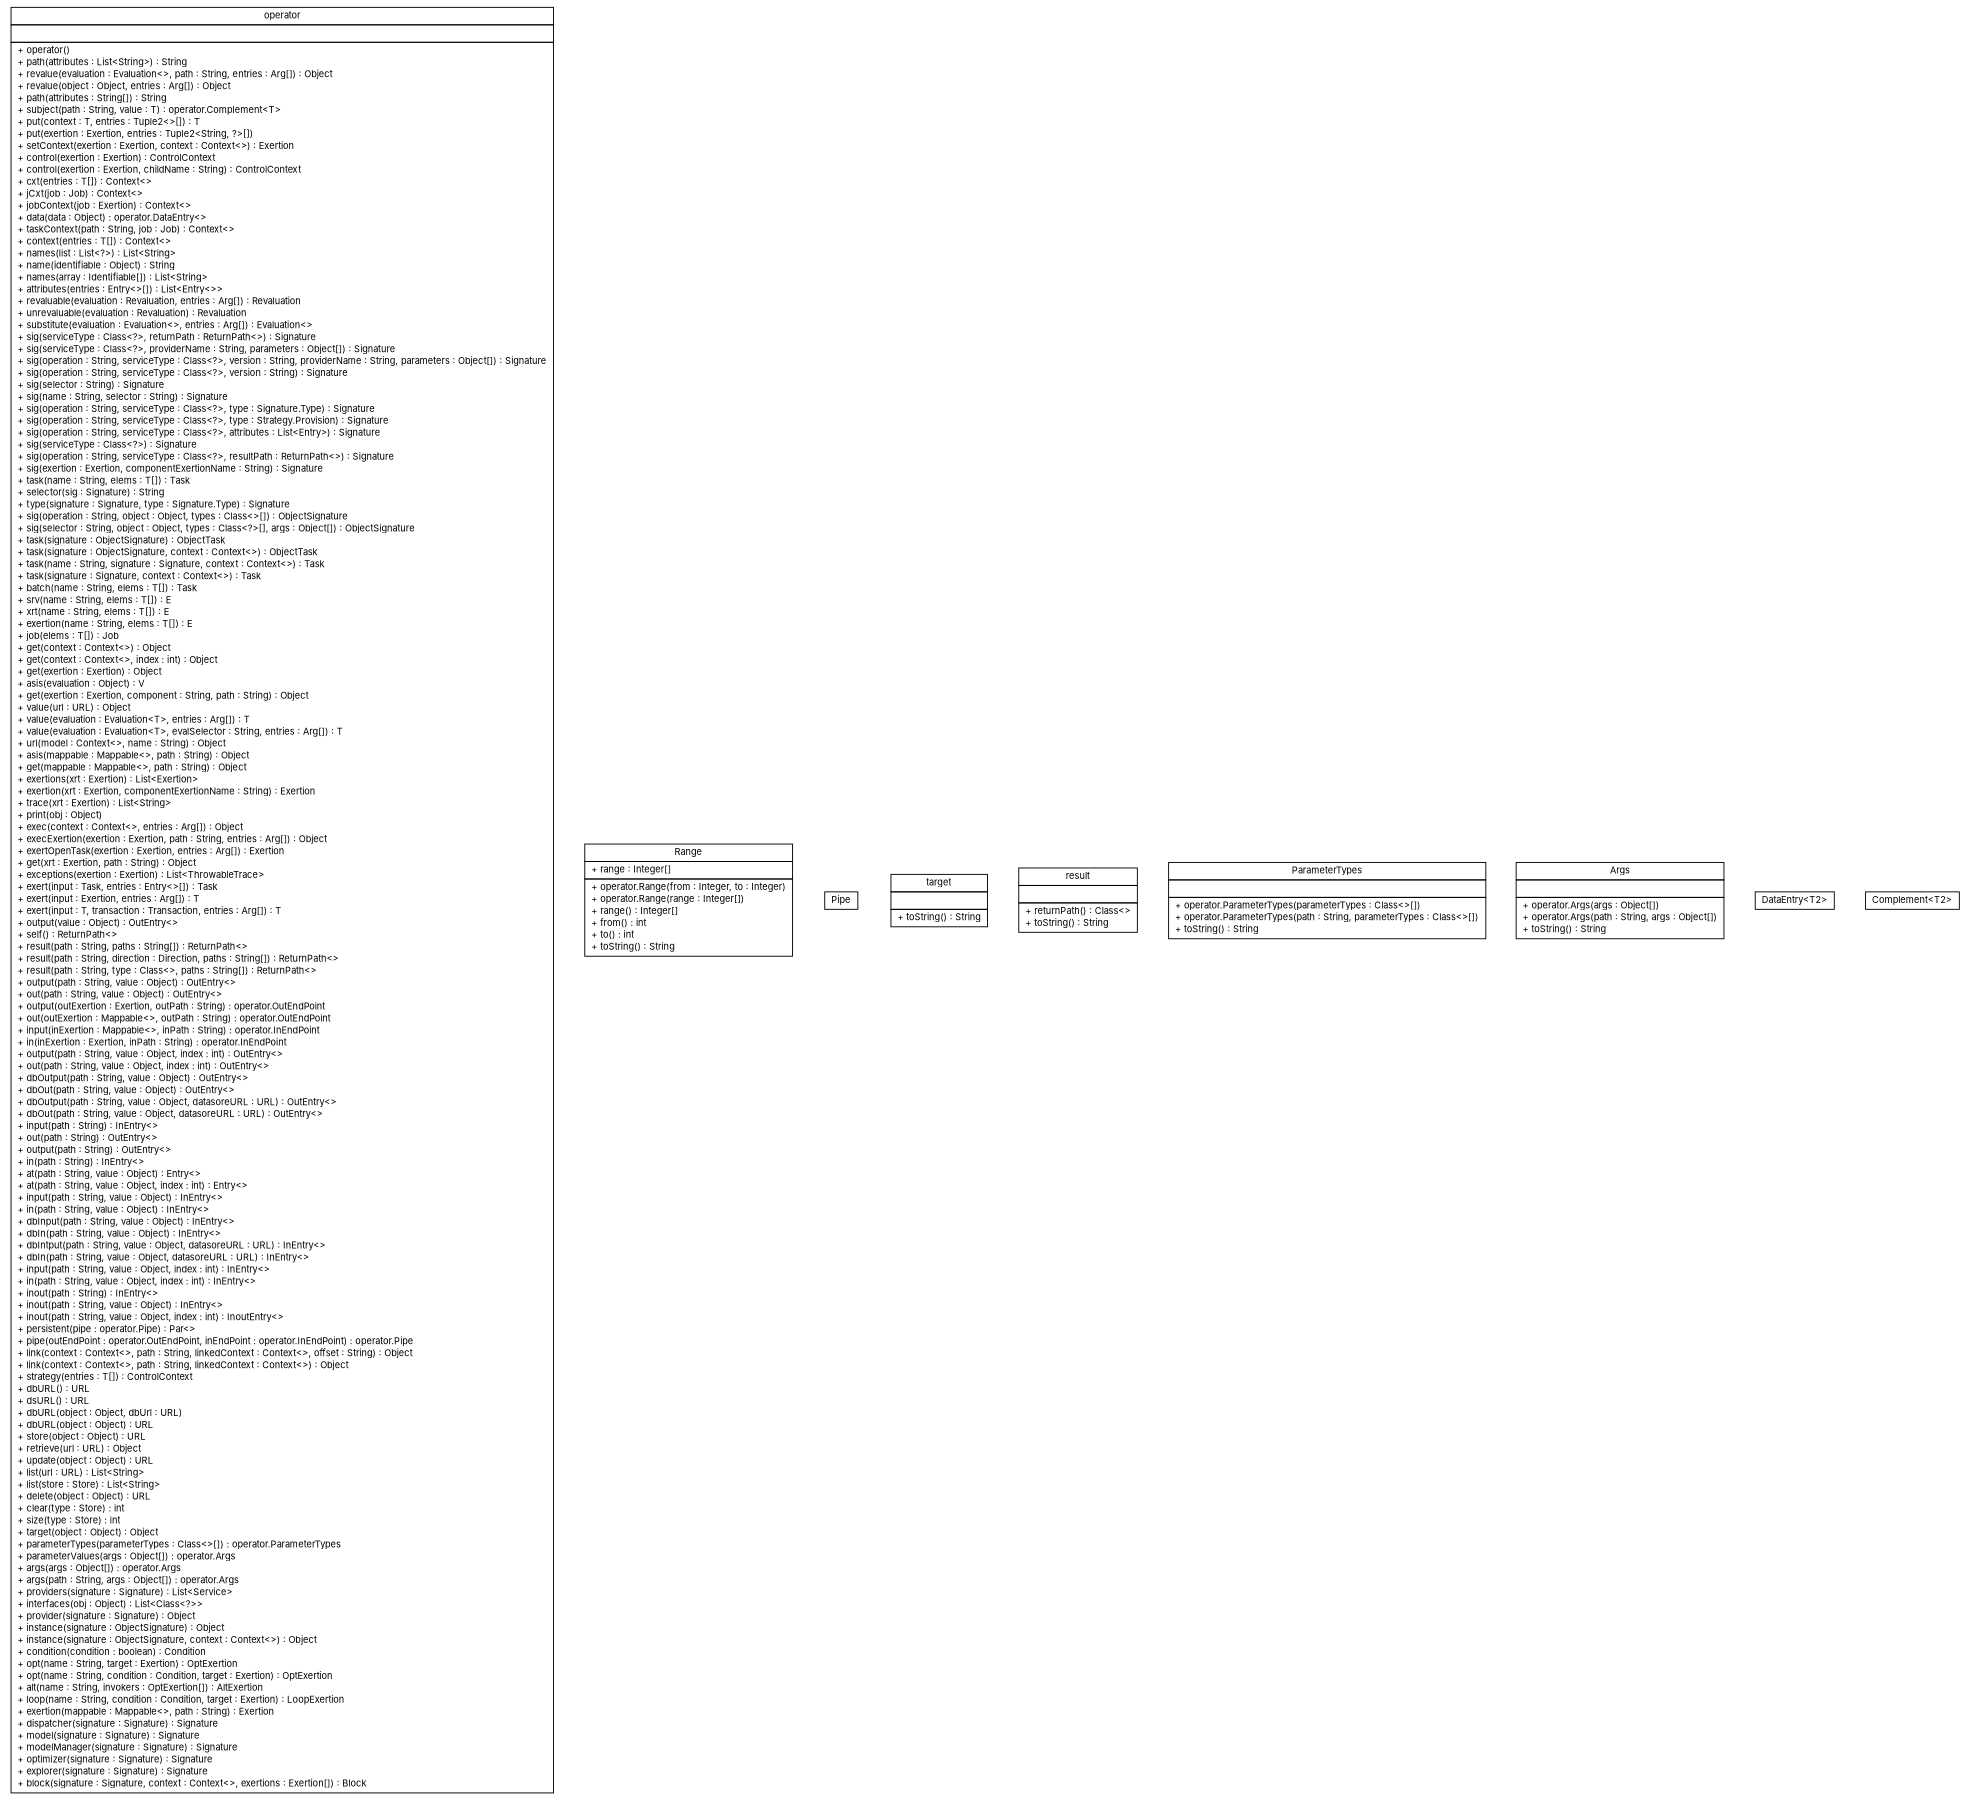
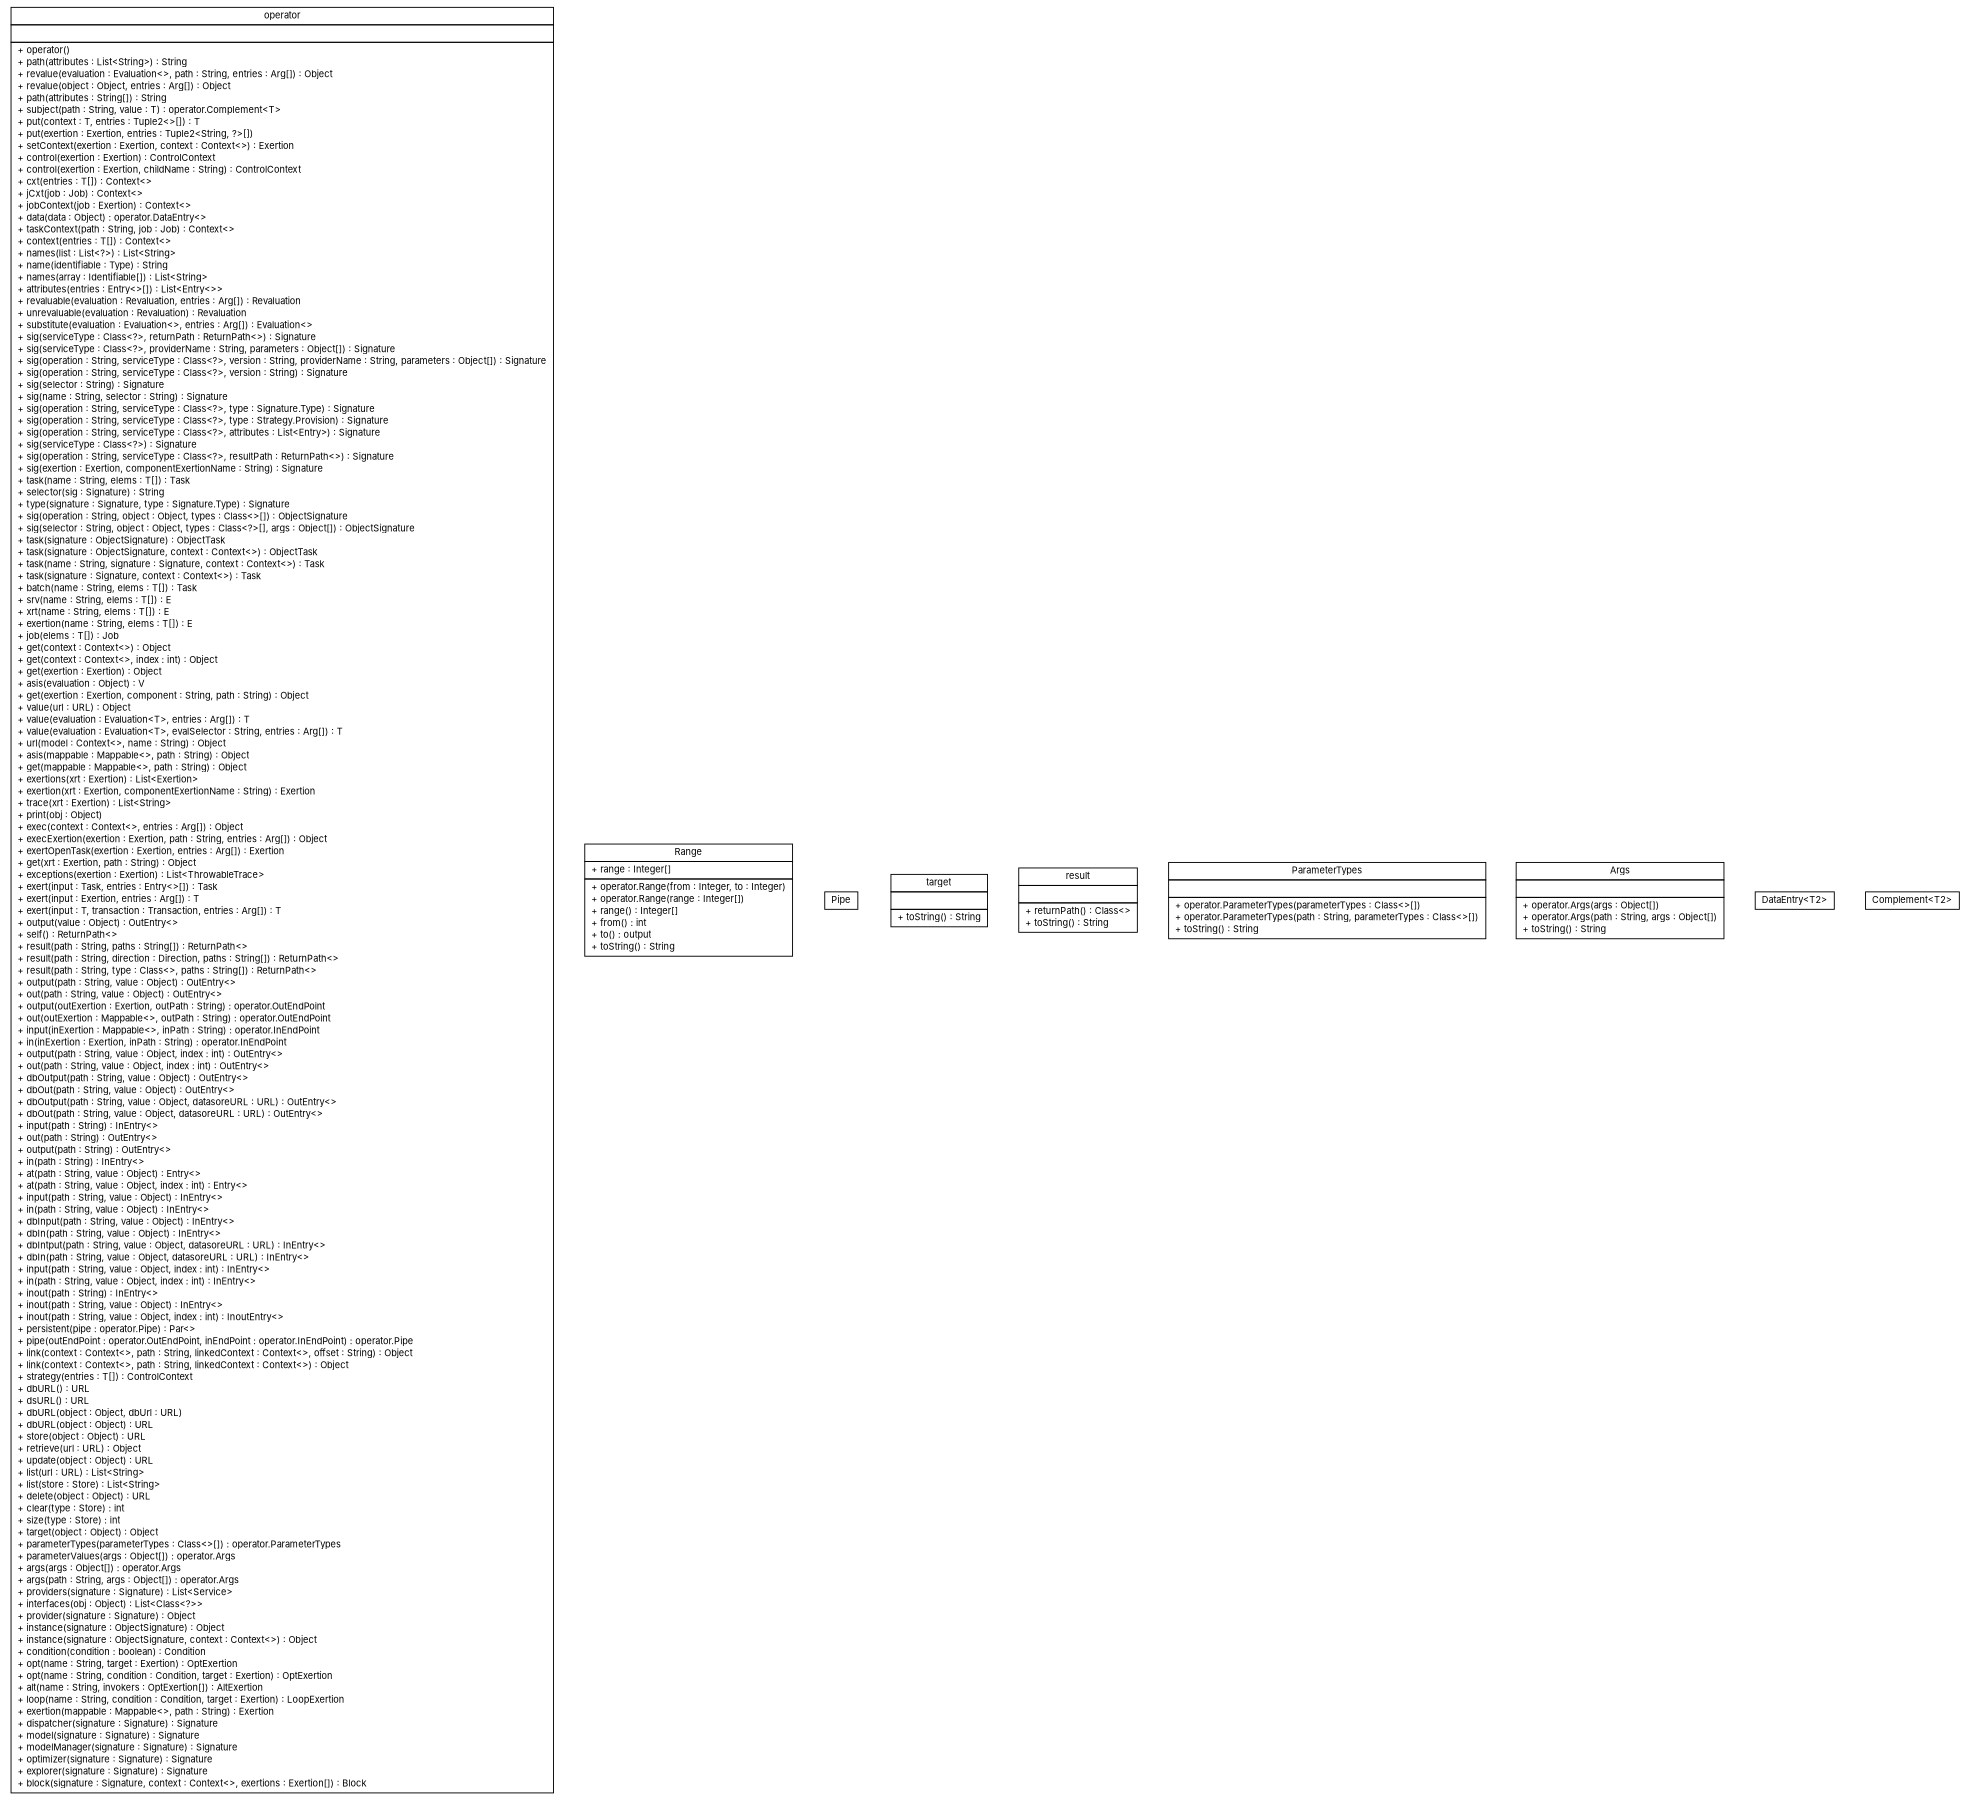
(97, 266) -> (93, 266)
(613, 935) -> (622, 935)
